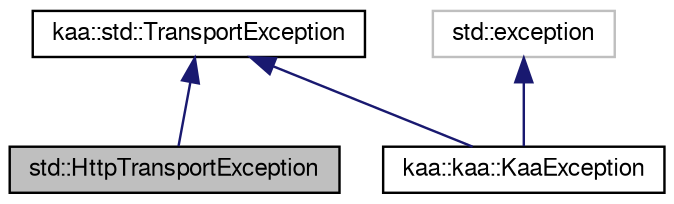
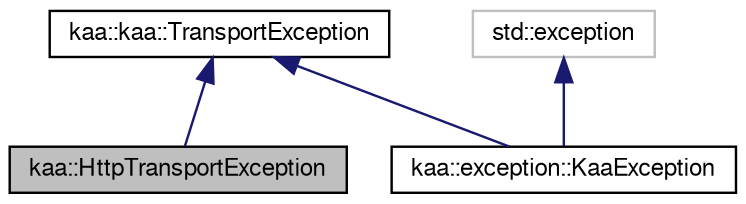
(199, 34) -> (219, 34)
(175, 170) -> (178, 170)
(524, 170) -> (564, 170)
